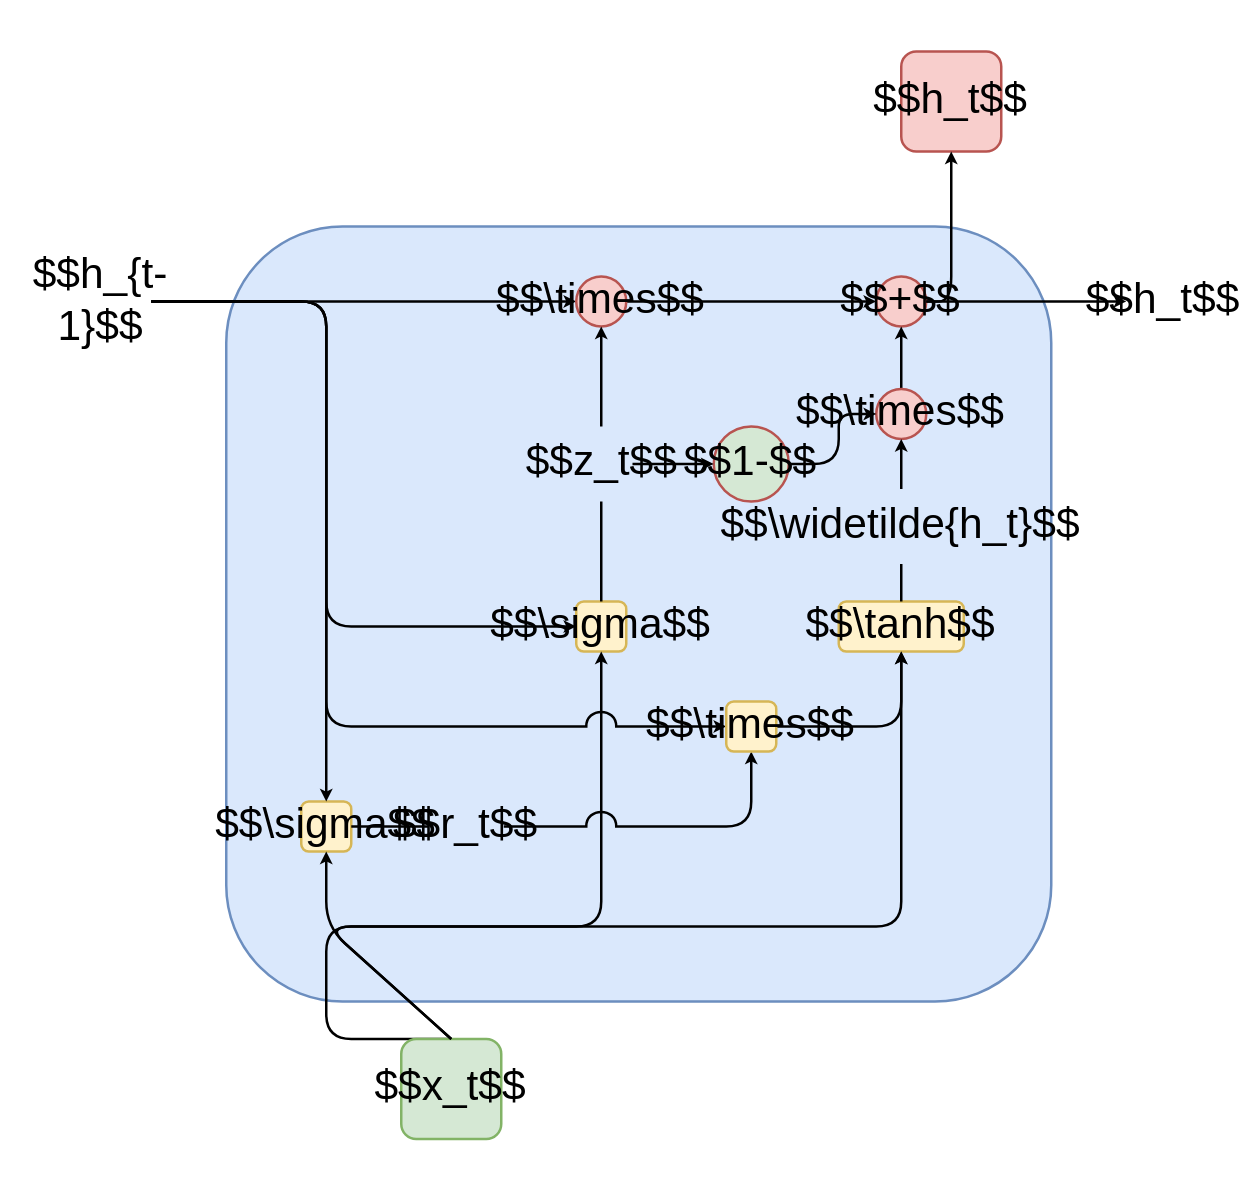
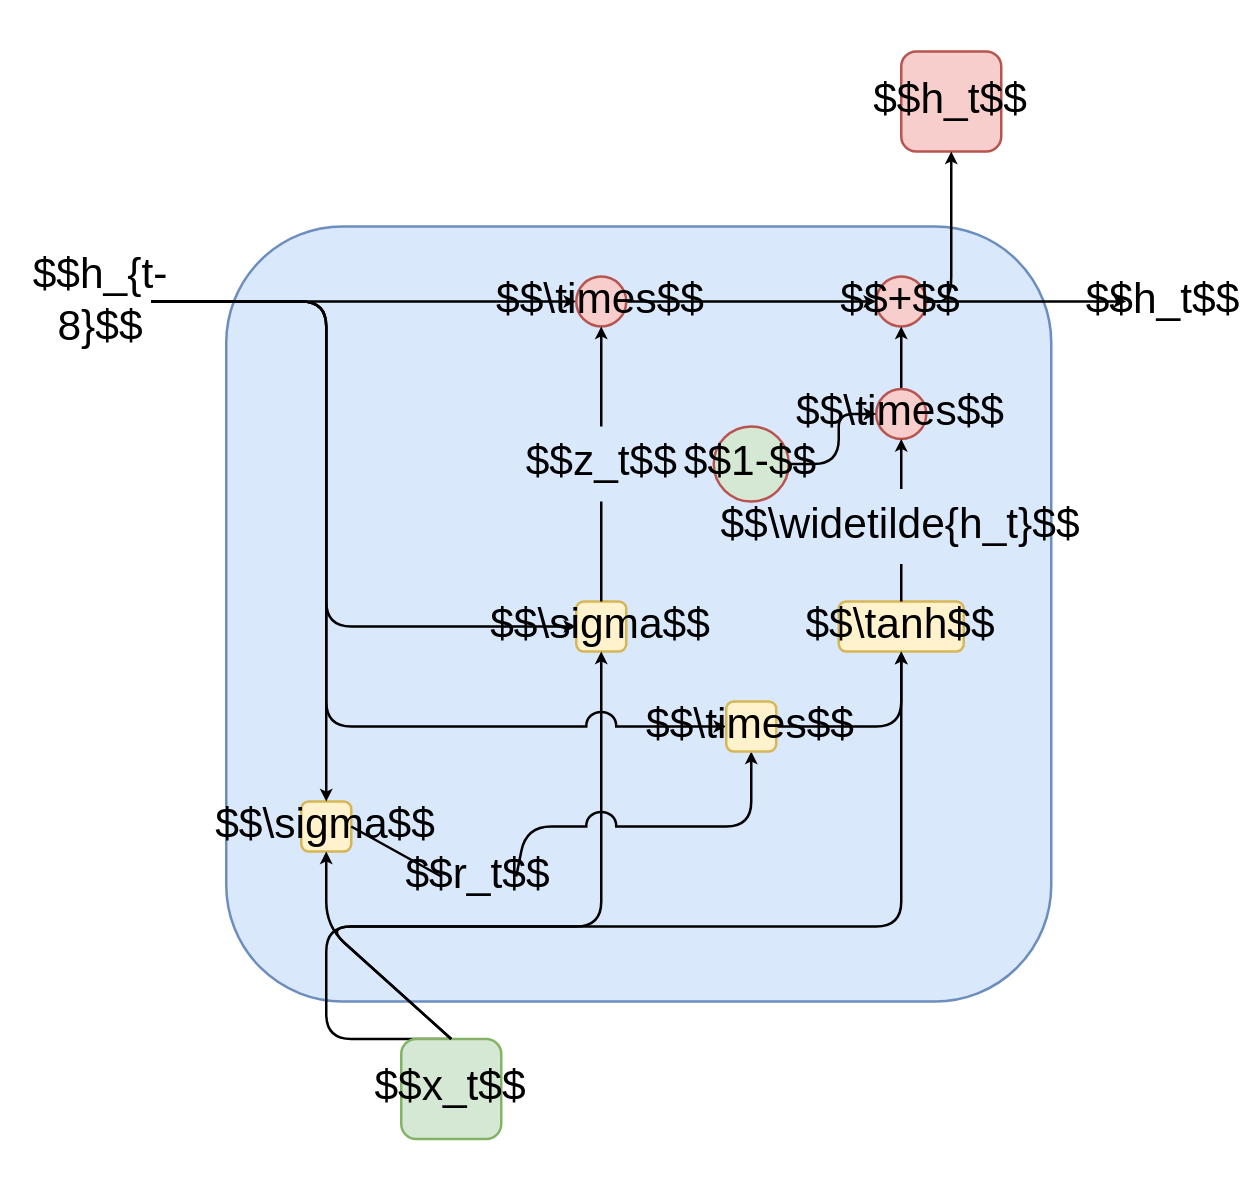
(101, 301) -> (101, 301)
(676, 464) -> none
(466, 826) -> (479, 876)
